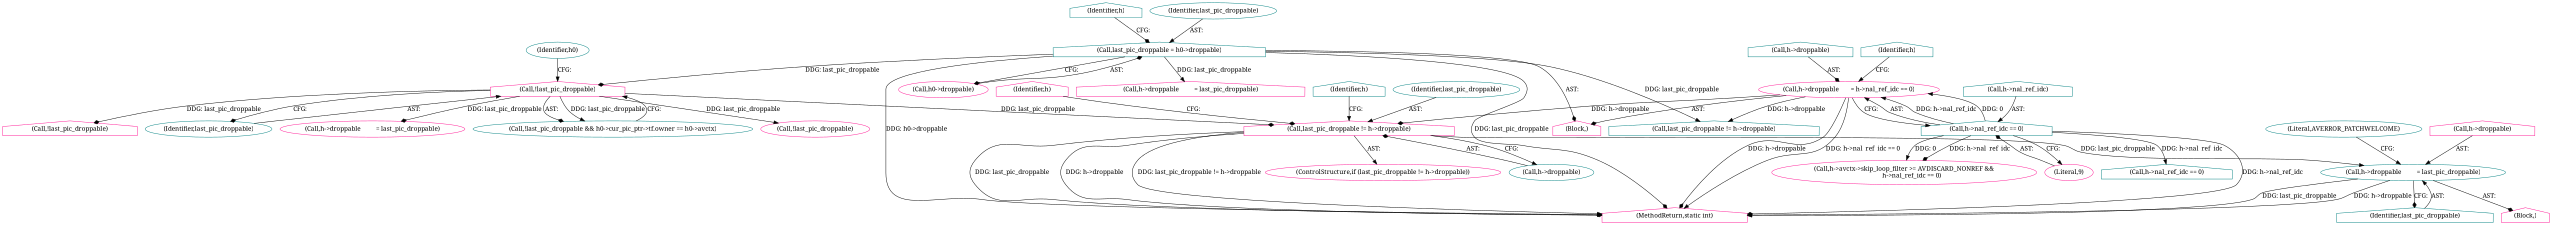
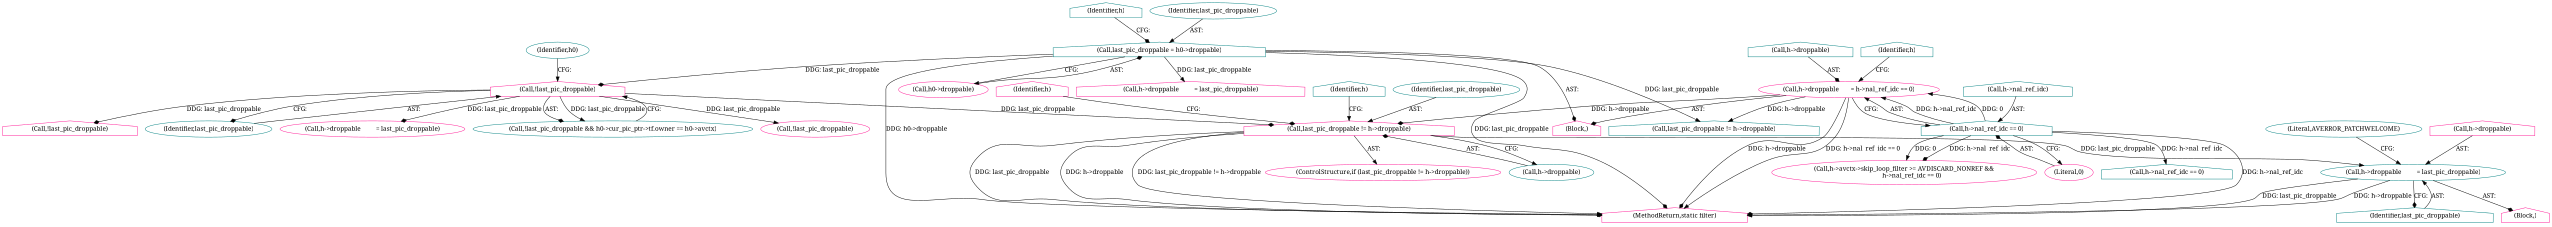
(1052, 70) -> (1052, 70)
(2069, 172) -> (2069, 172)
(1675, 216) -> (1675, 216)
